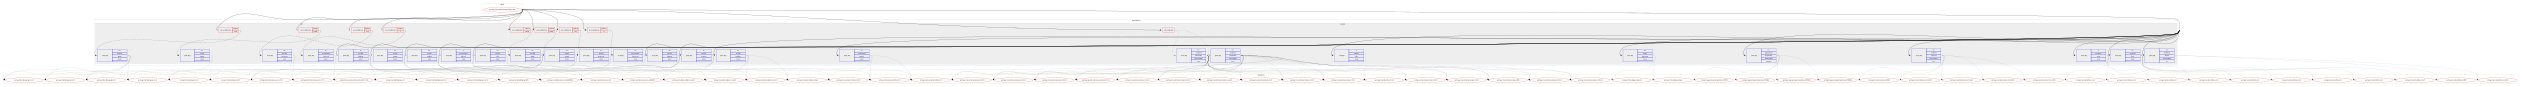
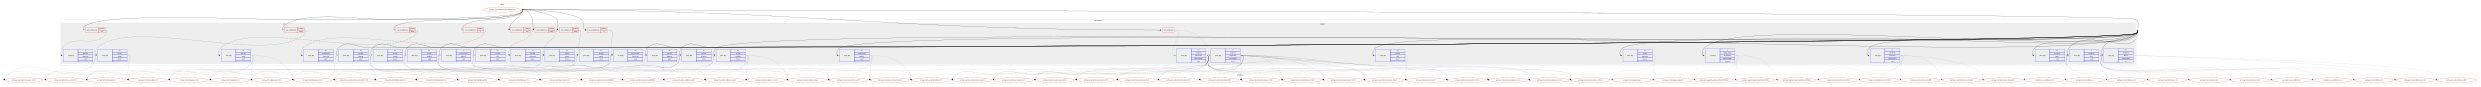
(1096, 80) -> (1508, 80)
(1797, 80) -> none
